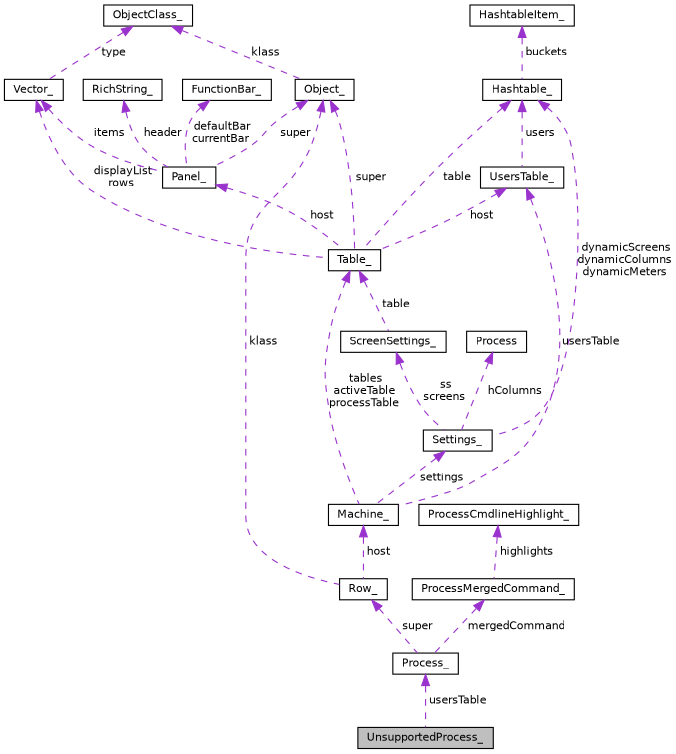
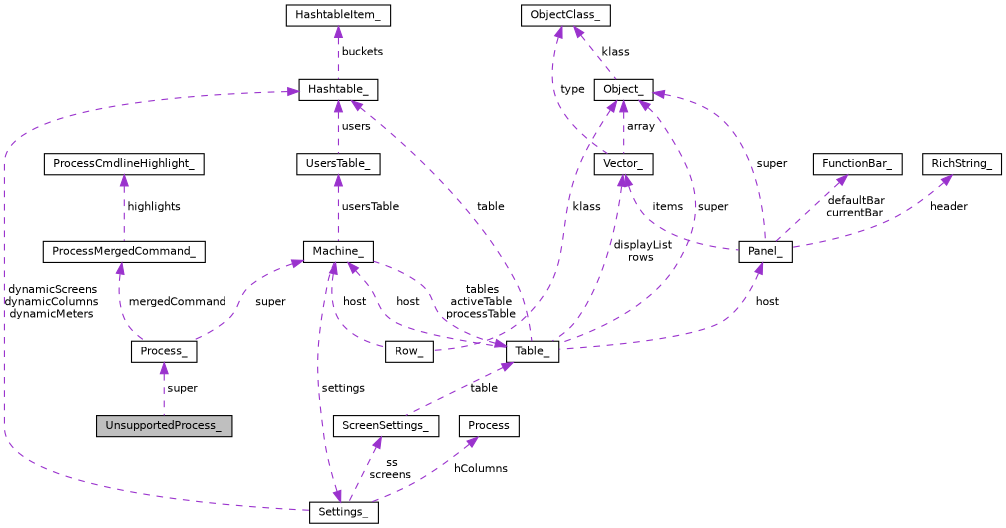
none -> (624, 133)
(439, 224) -> (418, 331)
(398, 631) -> (240, 300)
(456, 701) -> (181, 389)
